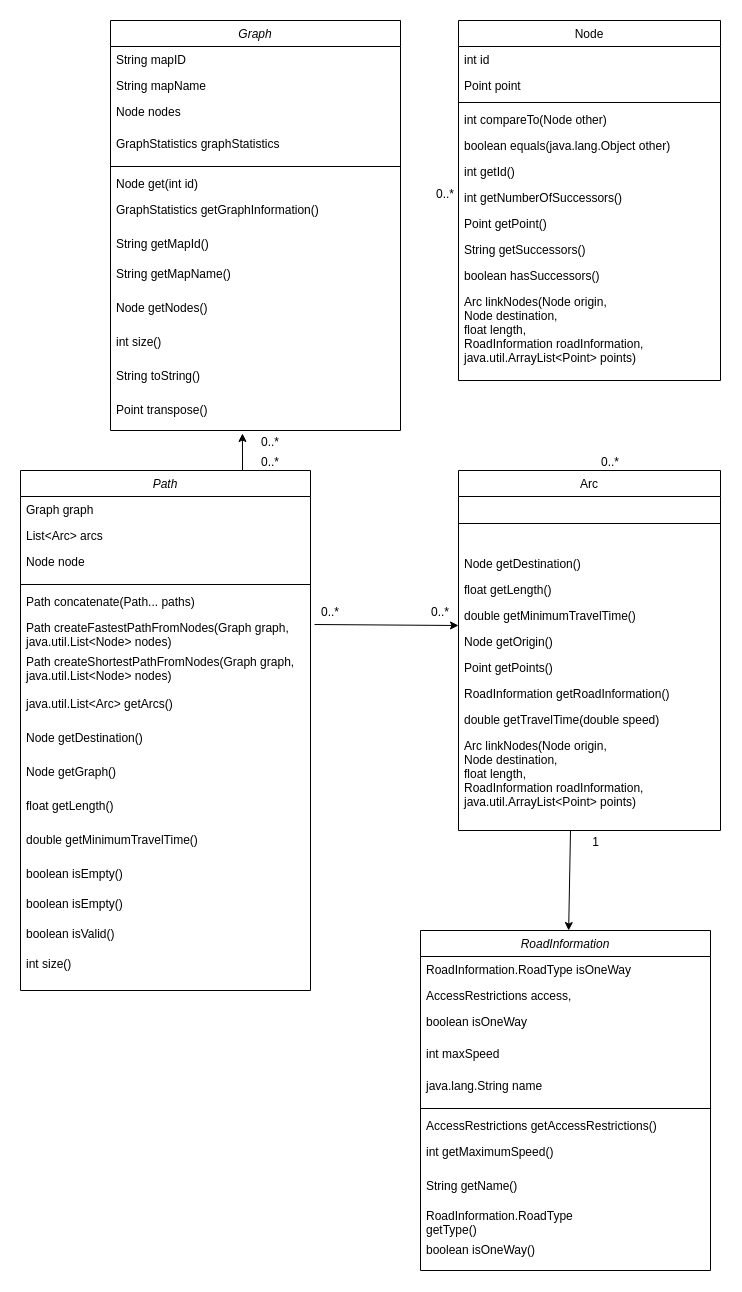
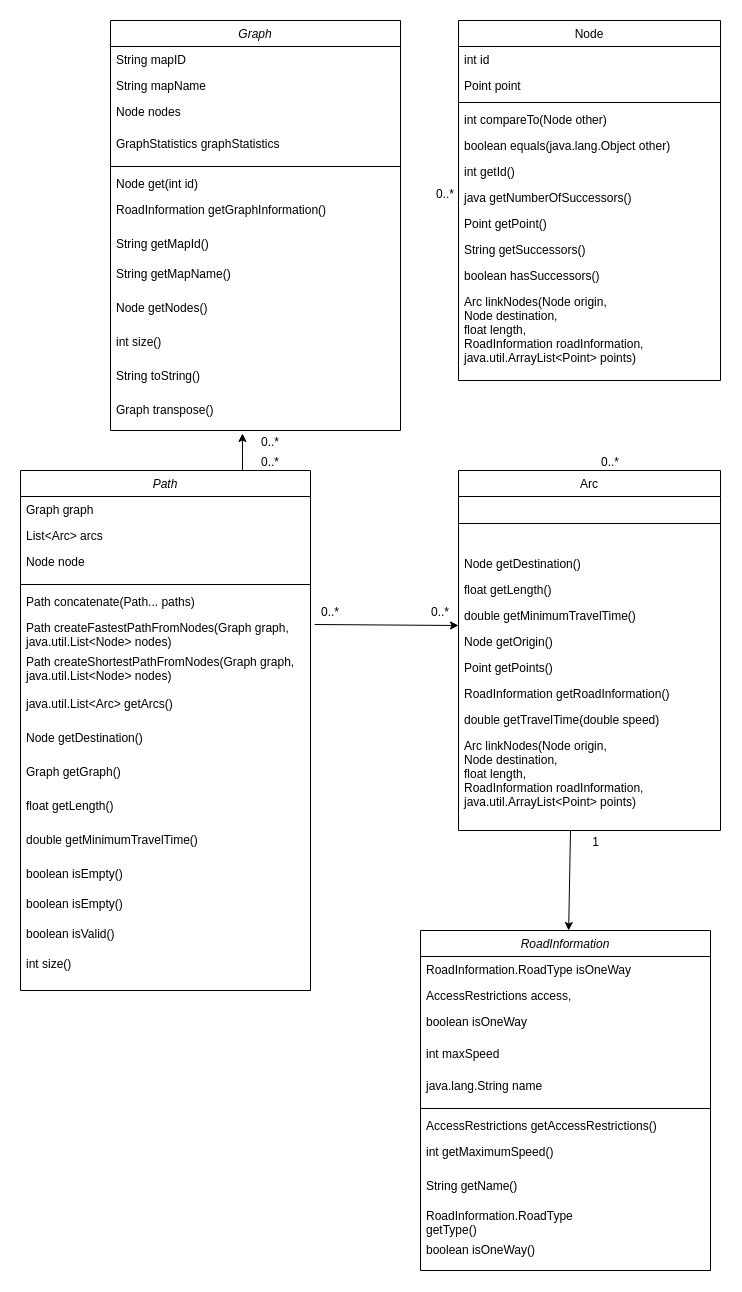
(552, 198) -> (557, 198)
(234, 210) -> (236, 210)
(170, 410) -> (172, 410)
(75, 772) -> (78, 772)
